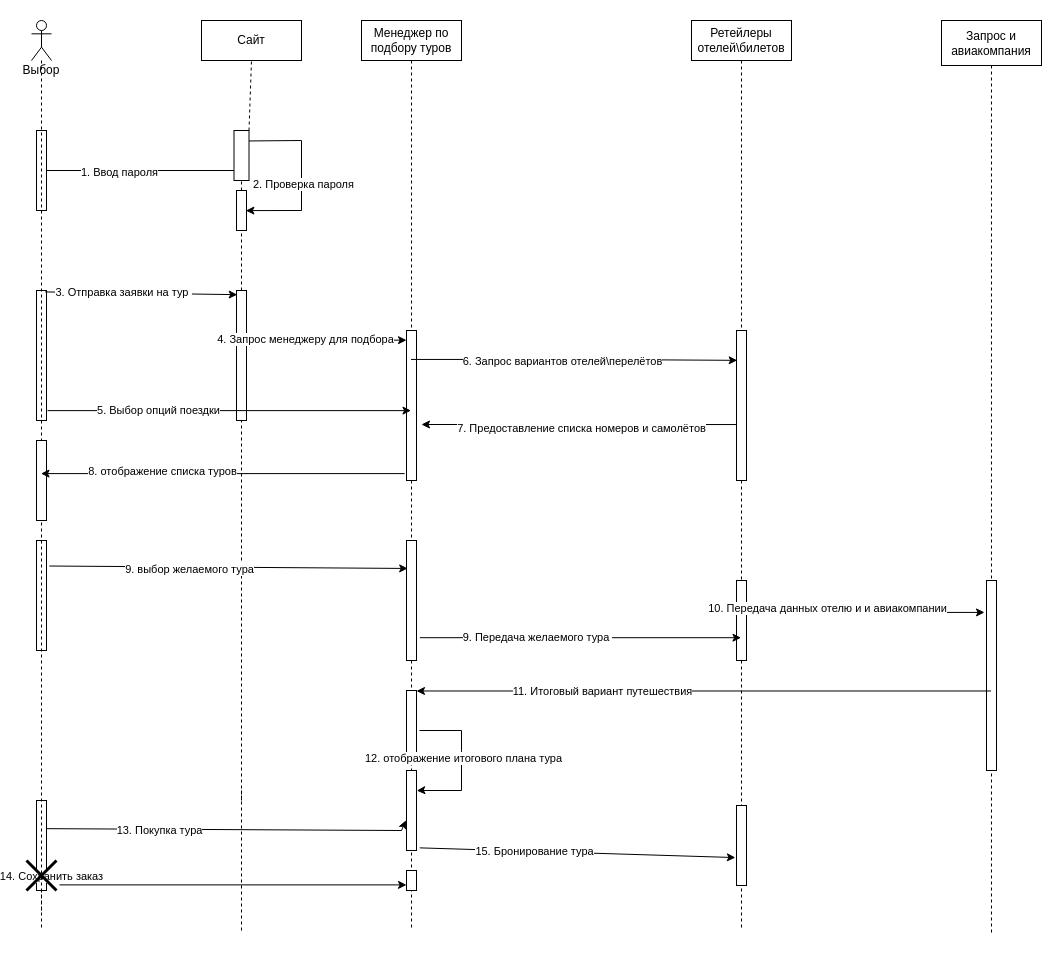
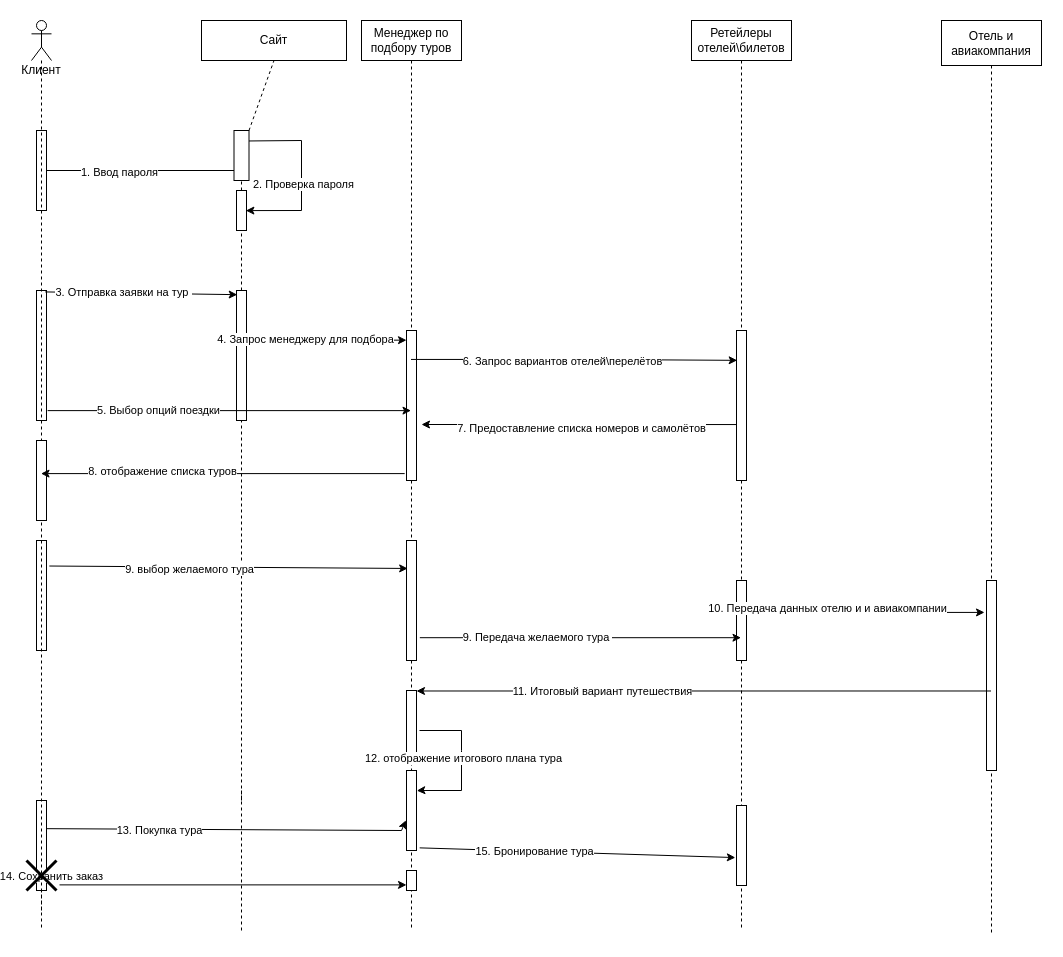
(252, 41) -> (274, 41)
(992, 44) -> (992, 44)
(42, 78) -> (42, 85)
